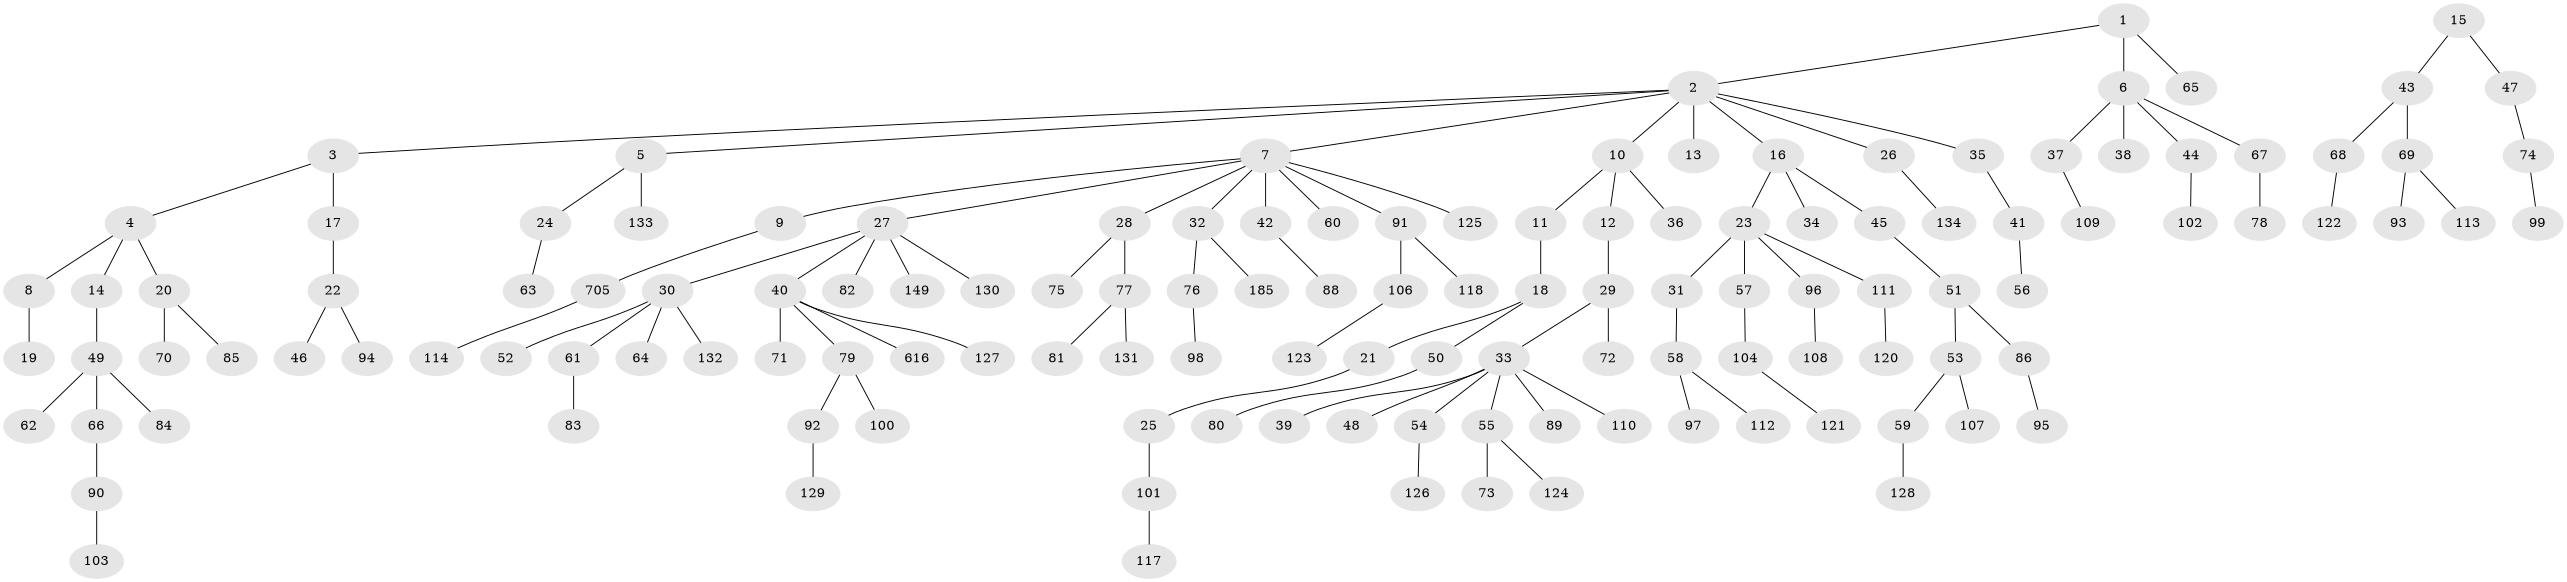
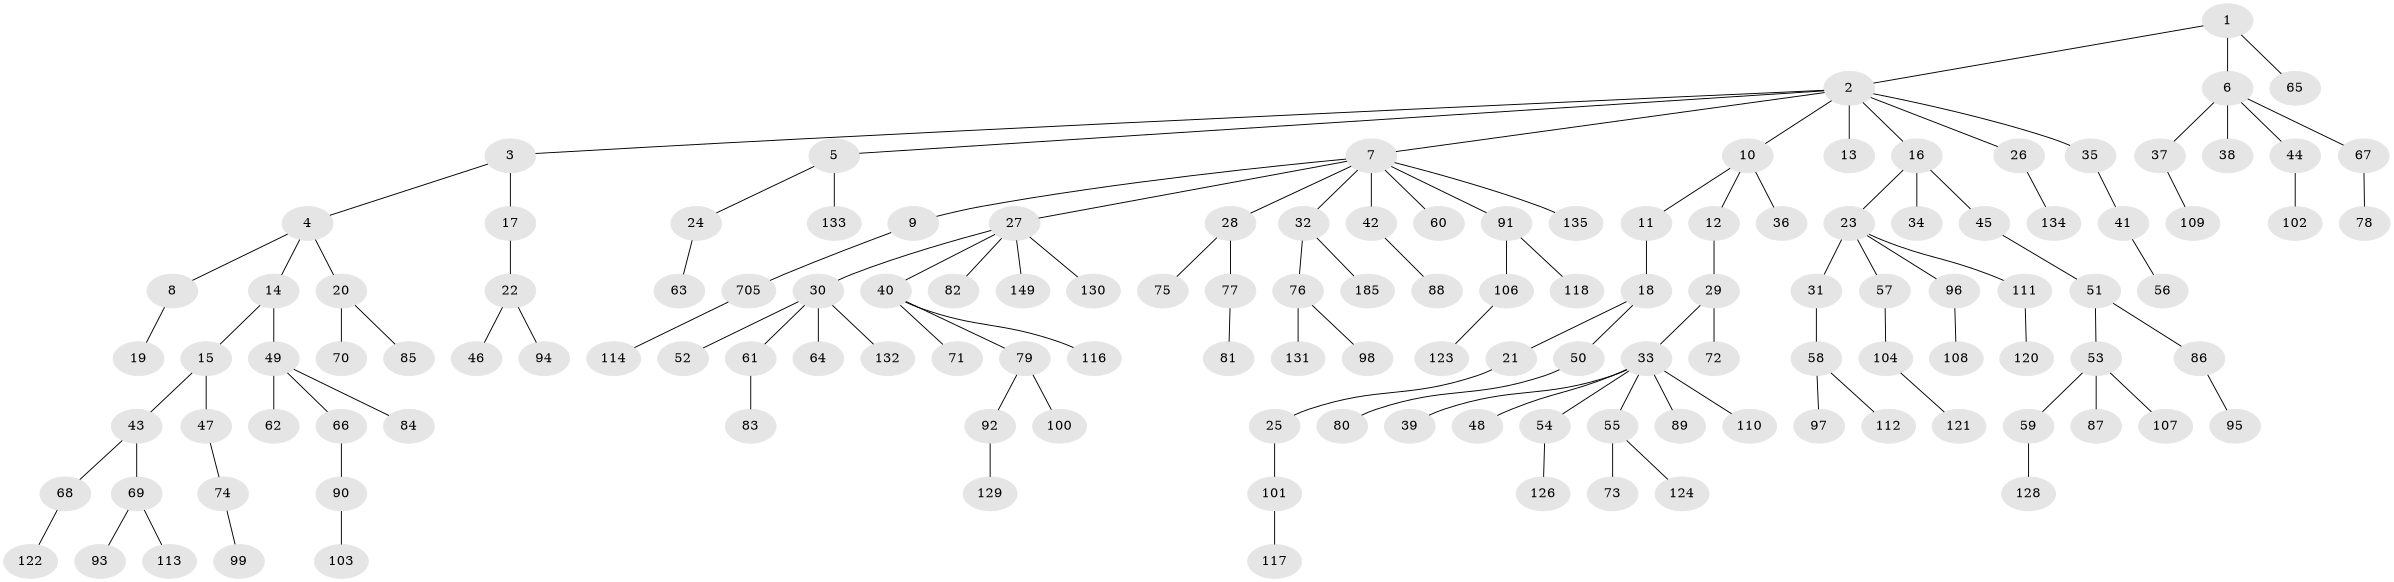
(1470, 223) -> (1576, 223)
none -> (240, 325)
(1126, 325) -> (1298, 325)
(917, 359) -> (1094, 359)
(988, 359) -> none
none -> (2096, 426)
